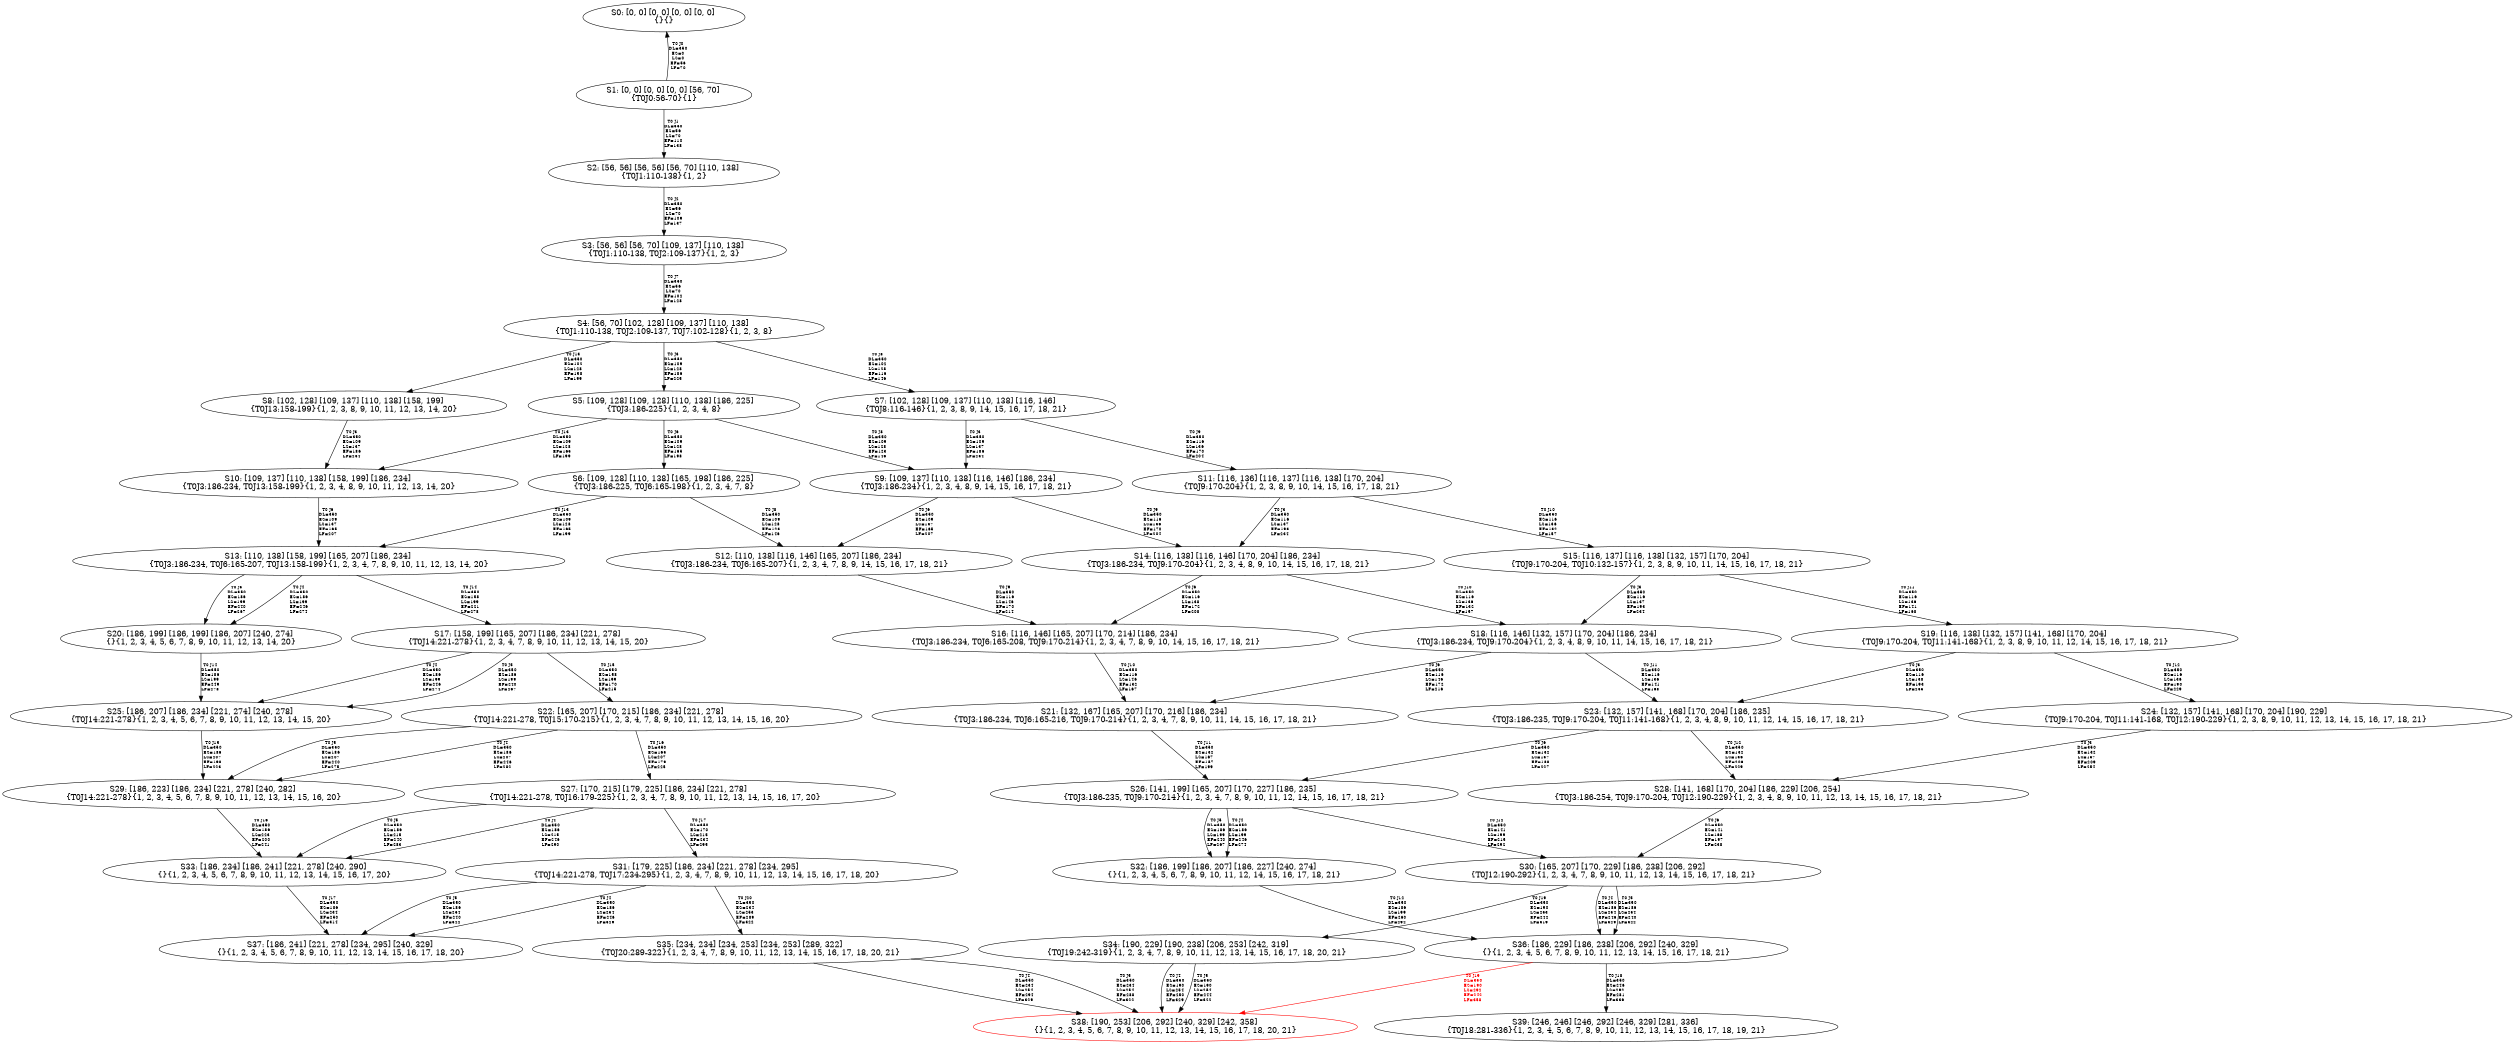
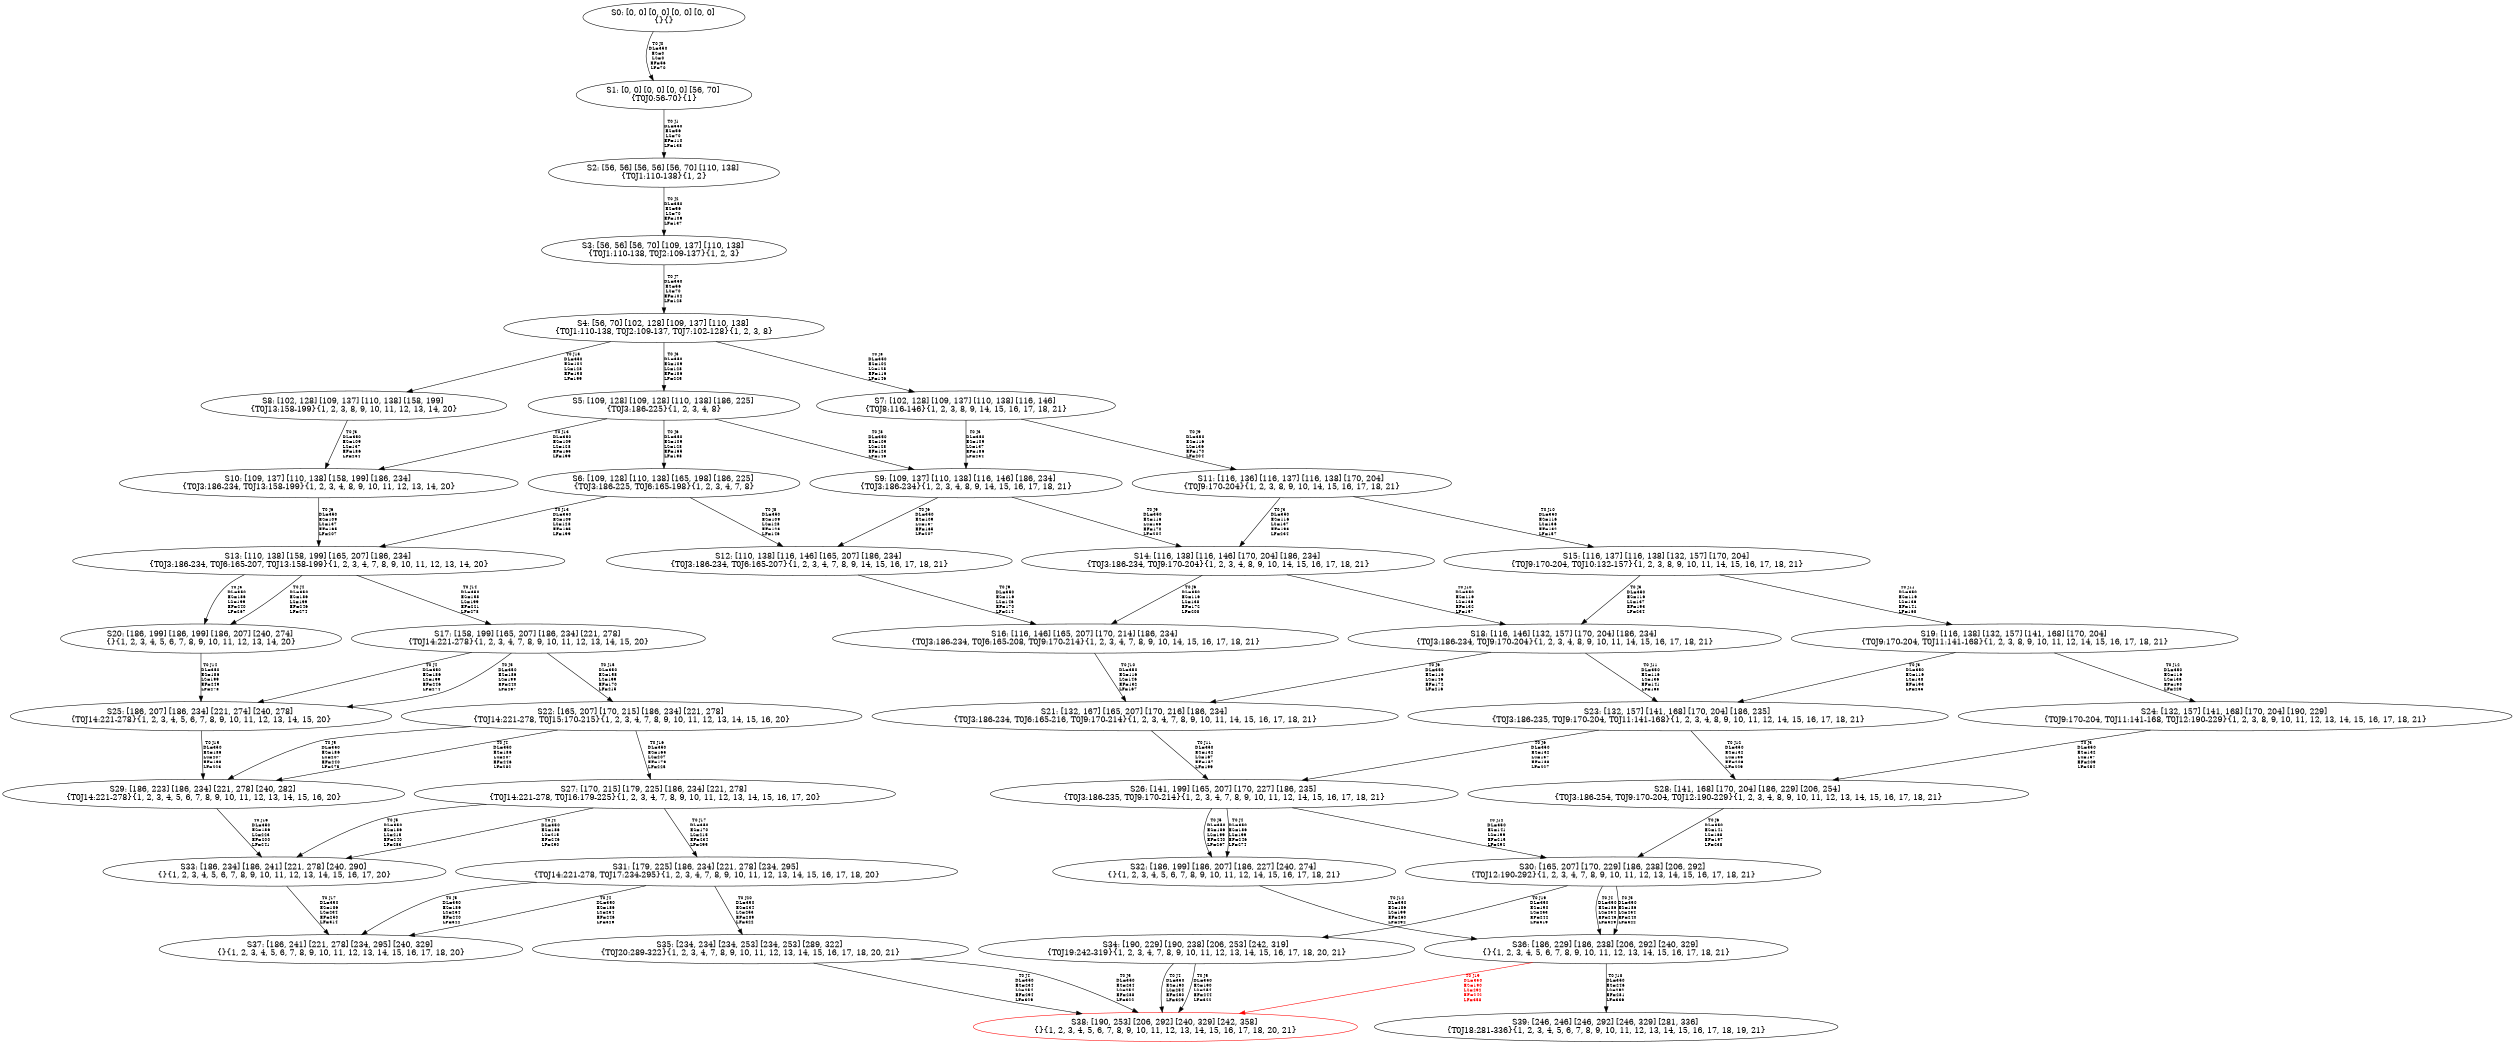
(669, 59) -> (646, 53)
